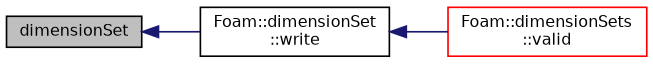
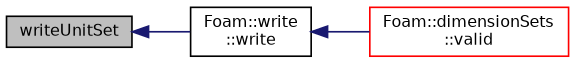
(74, 32) -> (69, 32)
(295, 32) -> (251, 32)
